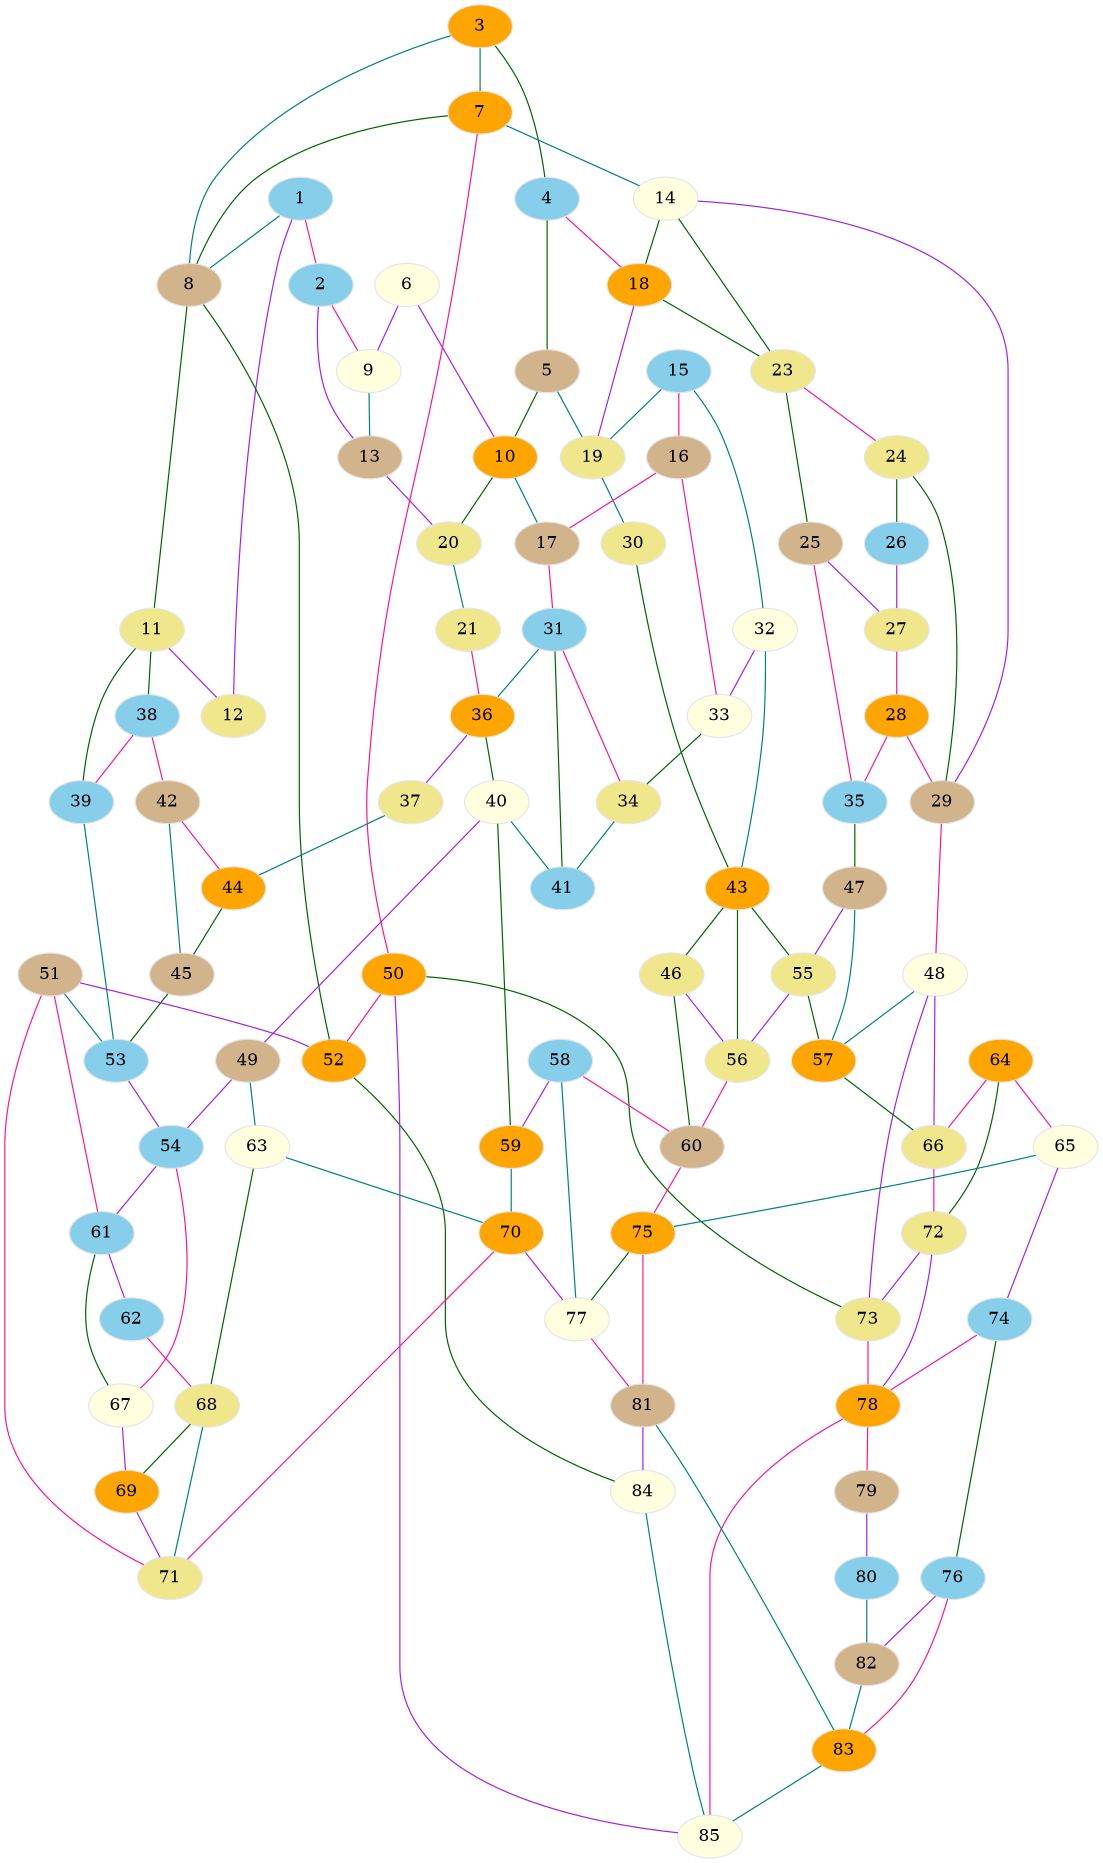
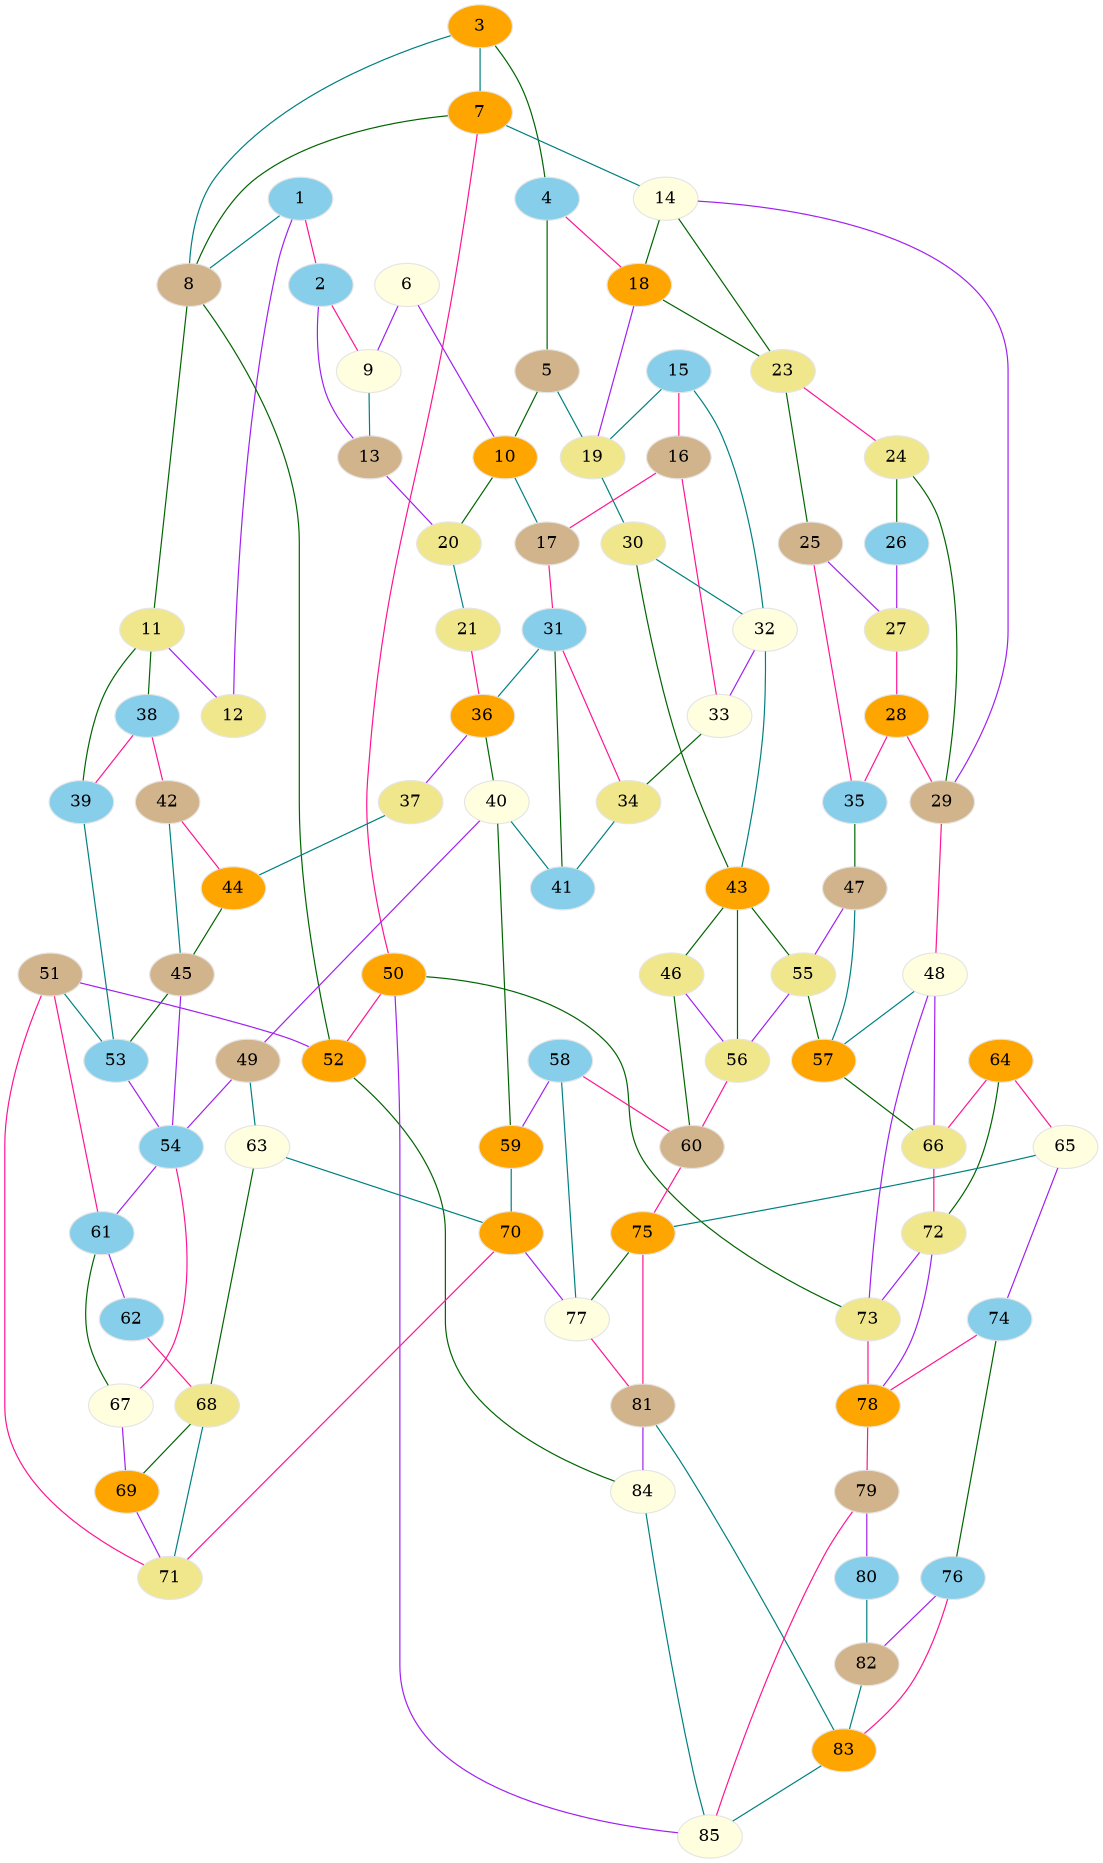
none -> (691, 581)
none -> (177, 1061)
(710, 1588) -> (775, 1659)
